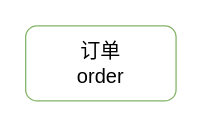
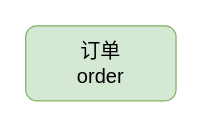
(101, 63) -> (101, 63)
